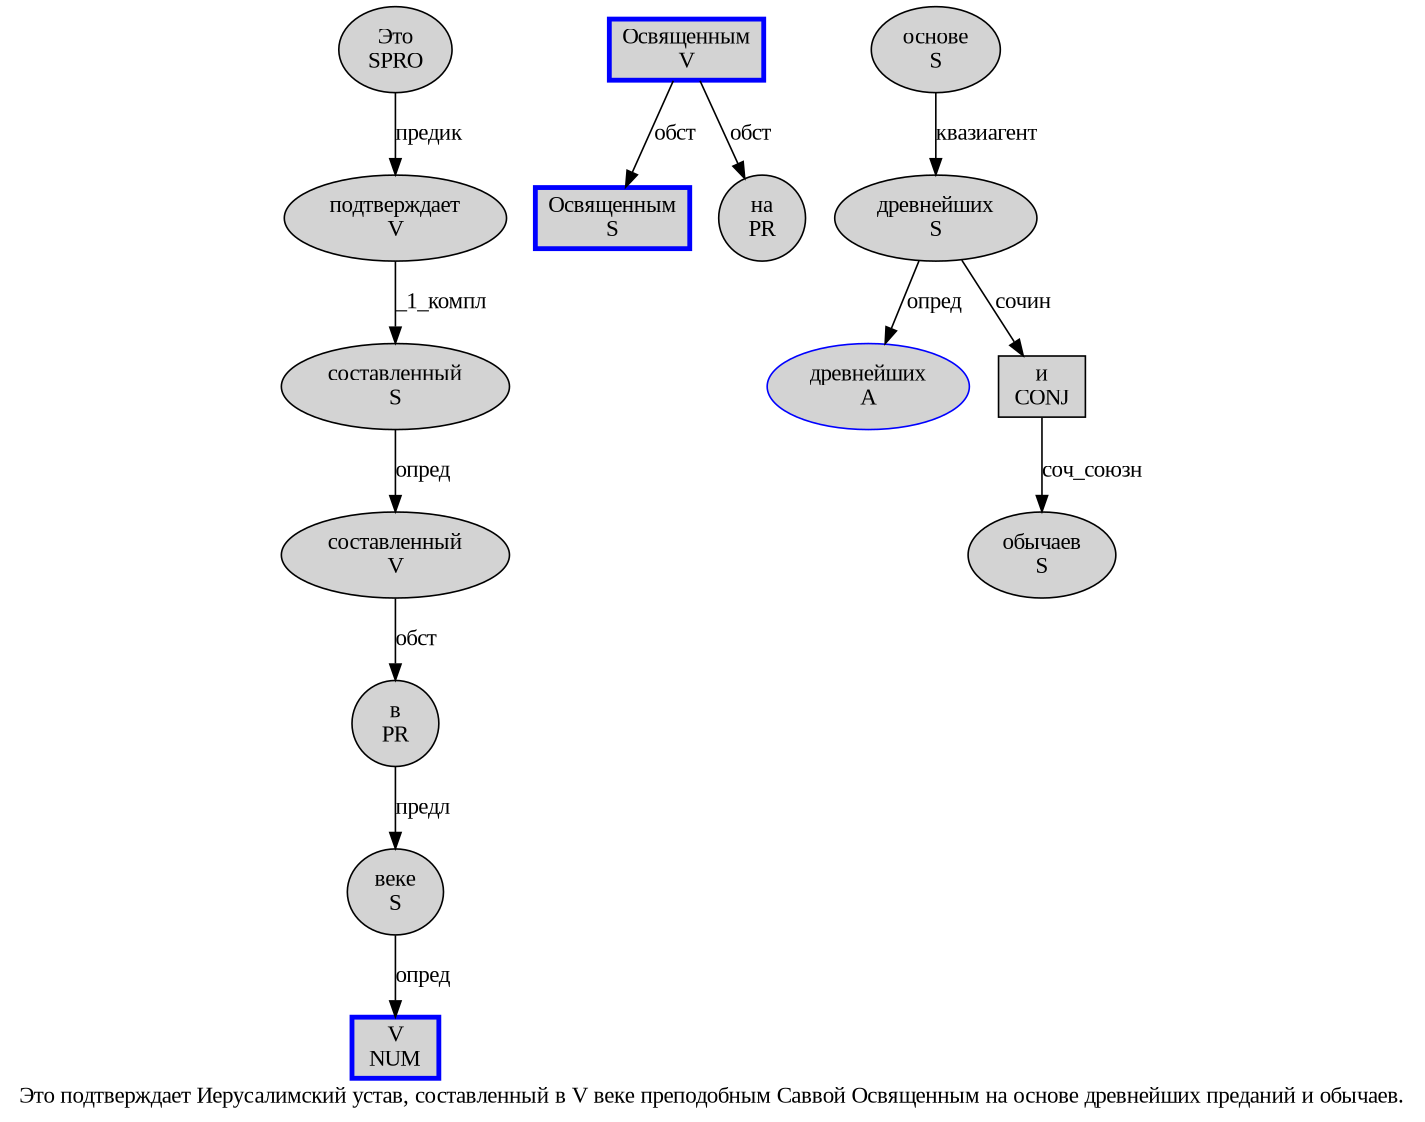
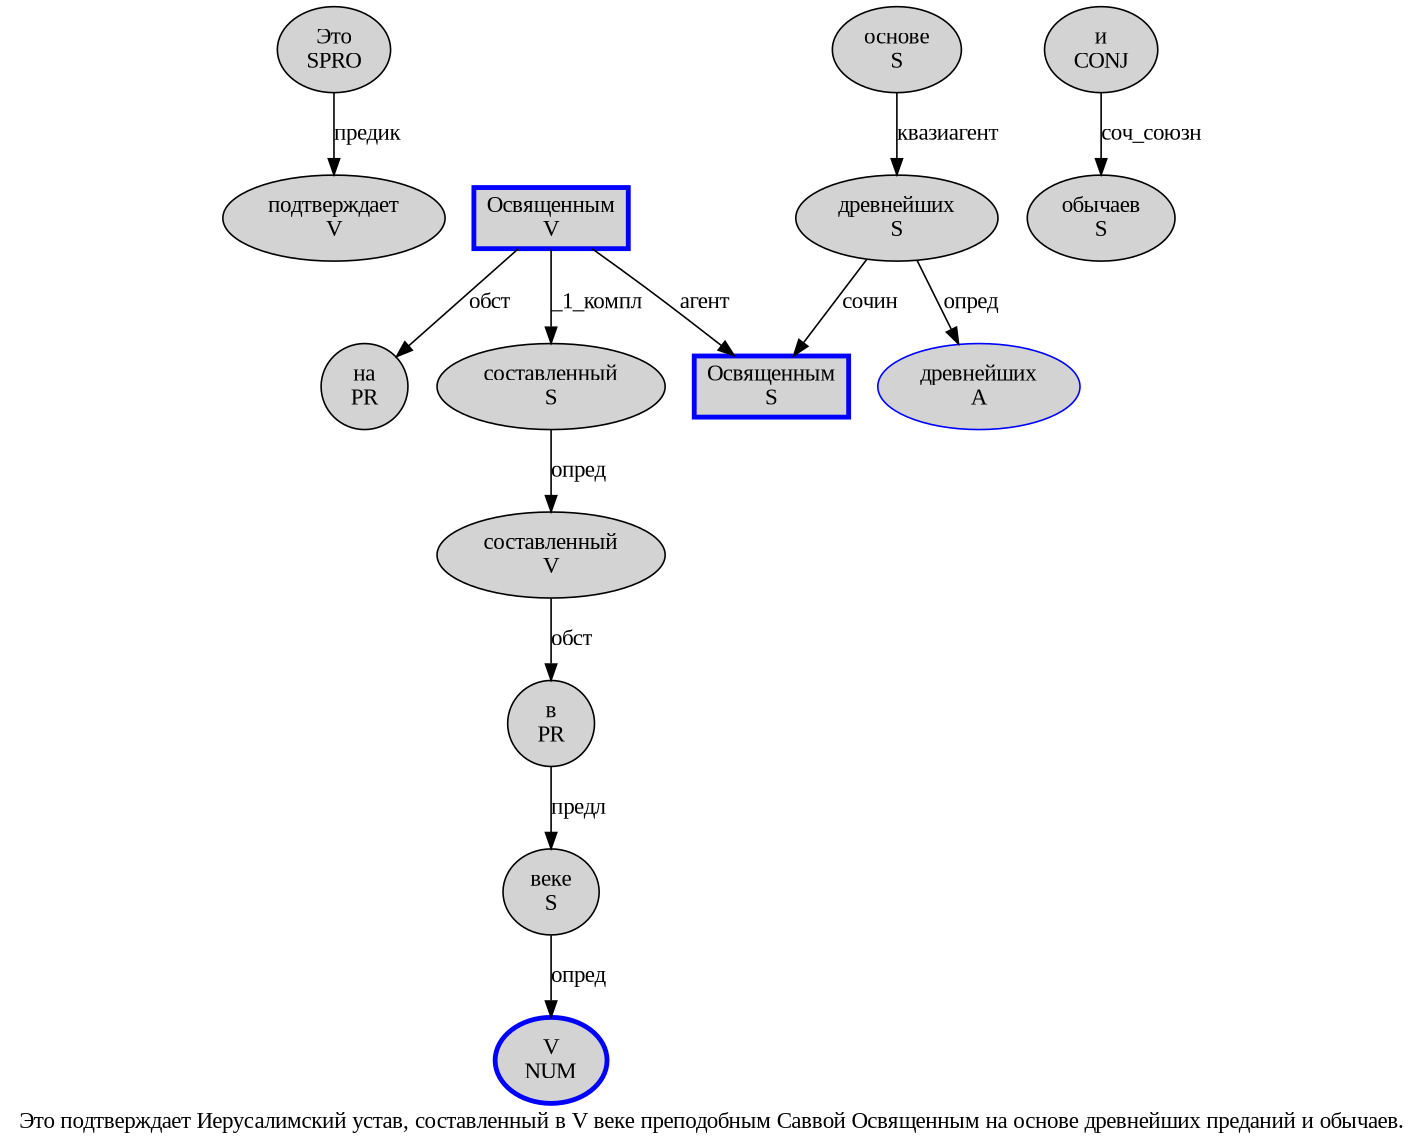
(675, 134) -> (705, 302)
(395, 294) -> (551, 288)
(988, 301) -> (835, 301)
(1042, 387) -> (1101, 50)
(395, 1048) -> (551, 1060)
